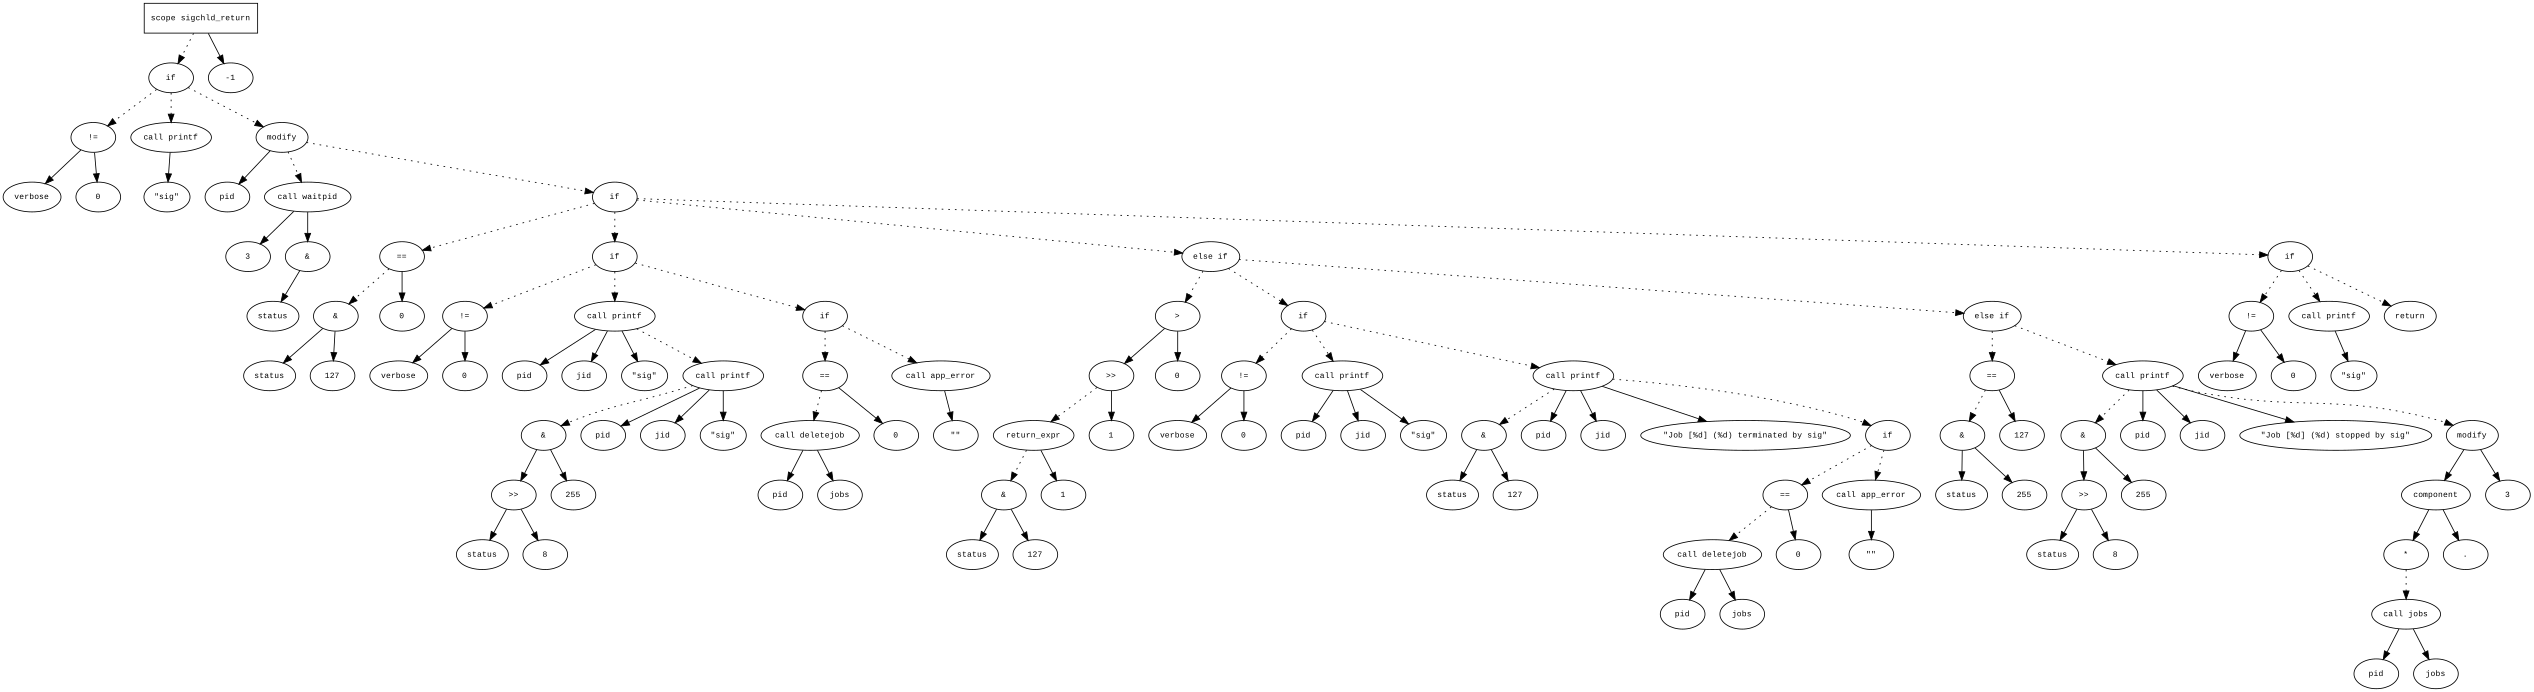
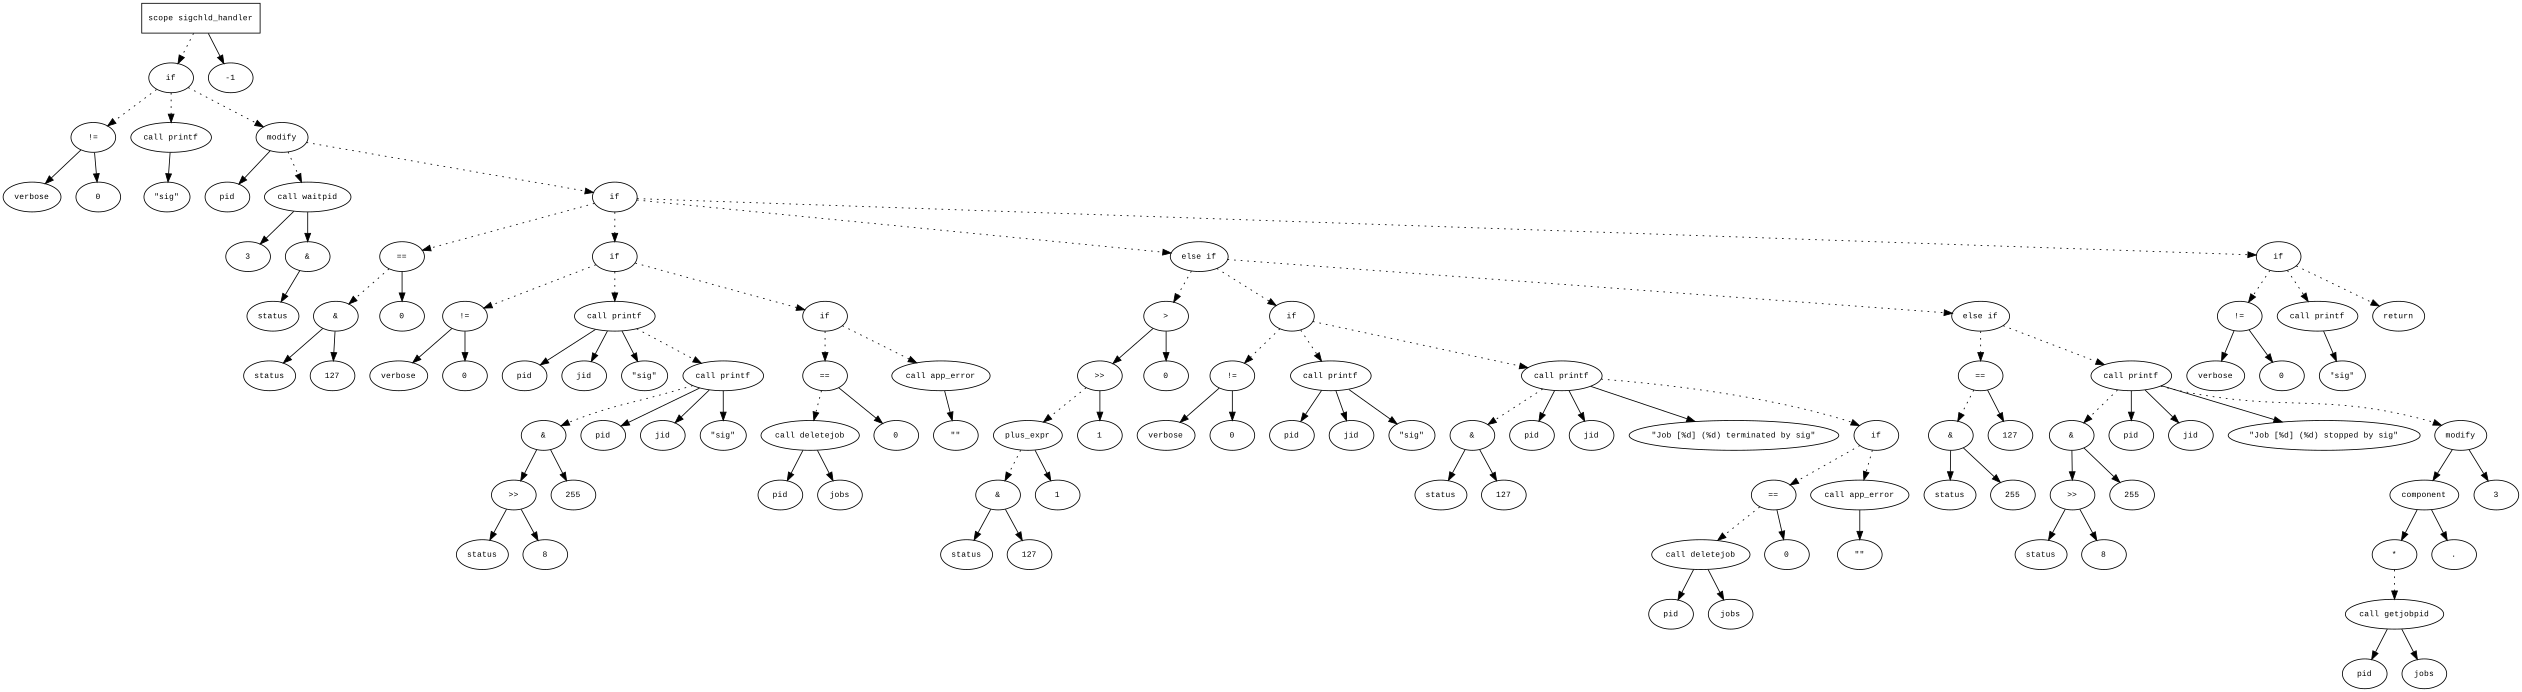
(201, 18) -> (201, 18)
(1034, 435) -> (1028, 435)
(2406, 614) -> (2395, 614)
